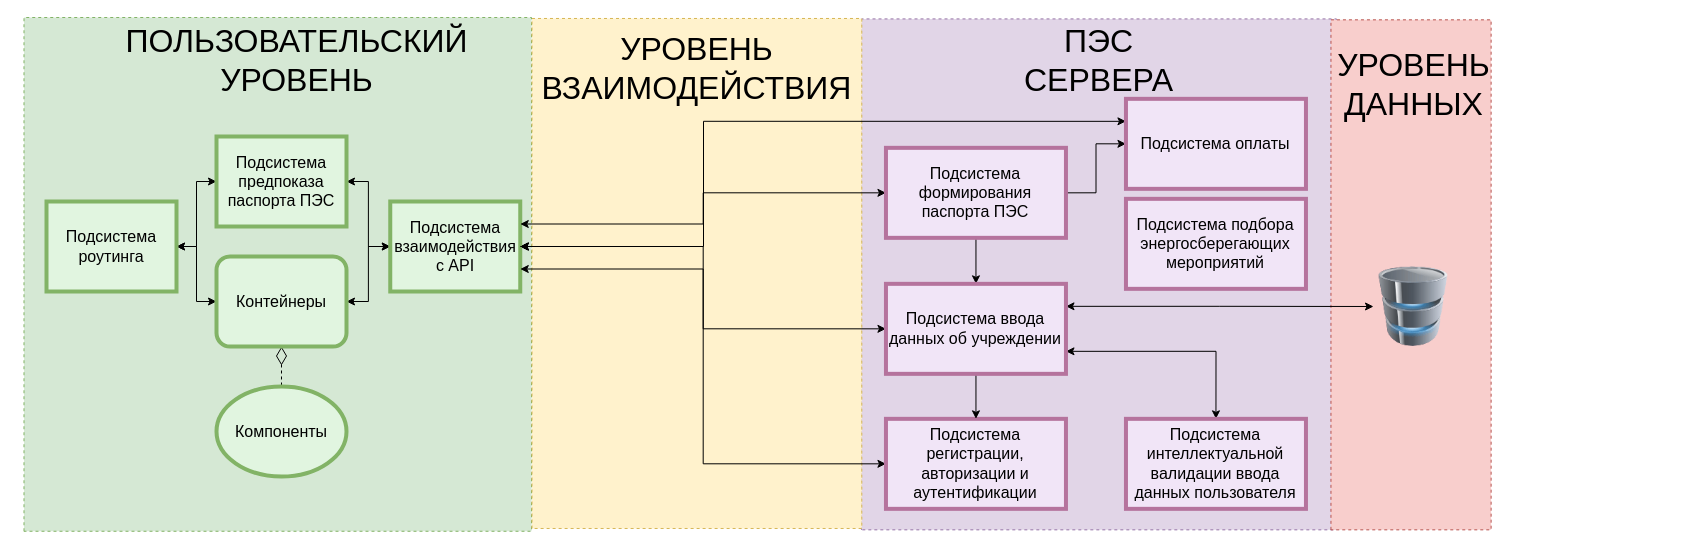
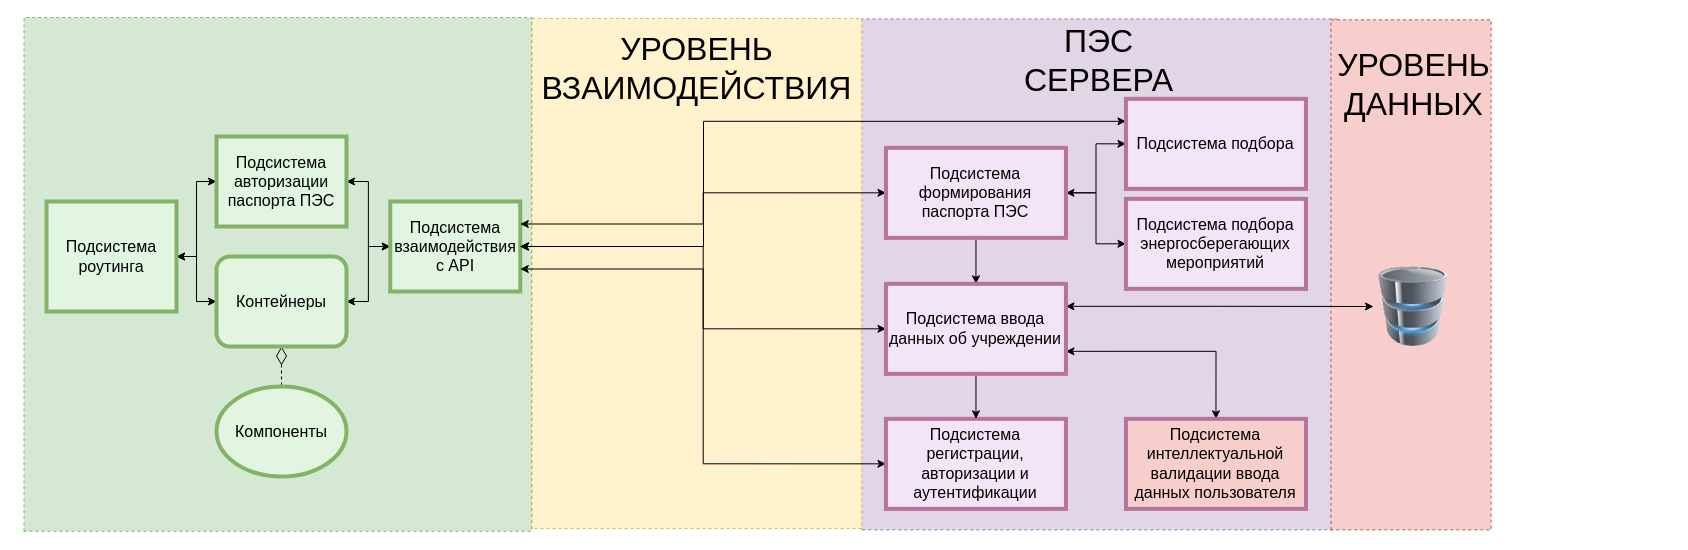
(297, 61) -> none
(1216, 144) -> (1216, 144)
(282, 182) -> (282, 182)
none -> (1096, 230)
(112, 247) -> (112, 257)
(1216, 464) -> (1216, 464)
